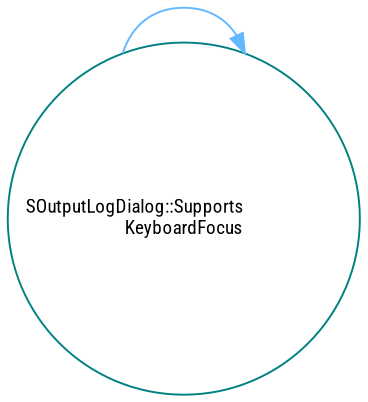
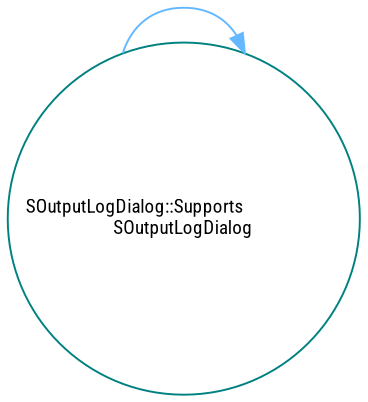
(184, 219) -> (184, 219)
